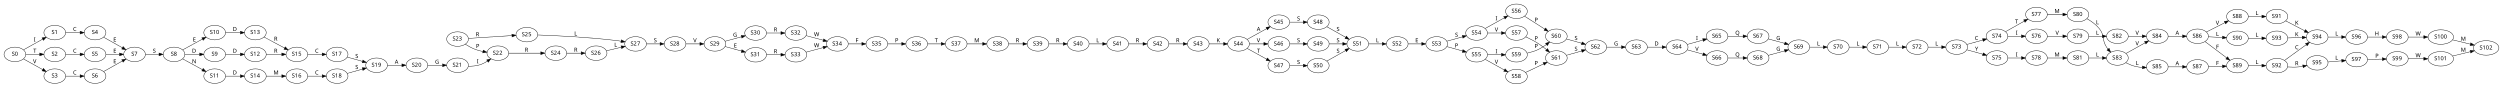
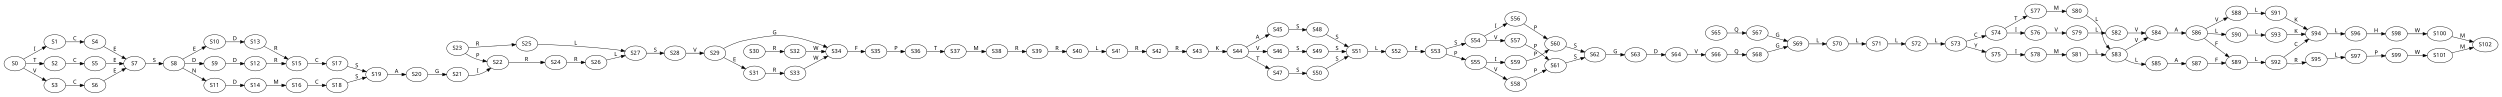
(733, 39) -> (773, 36)
(1695, 42) -> none
